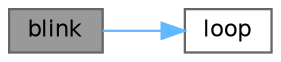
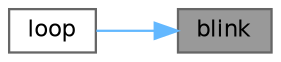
(132, 31) -> (125, 31)
